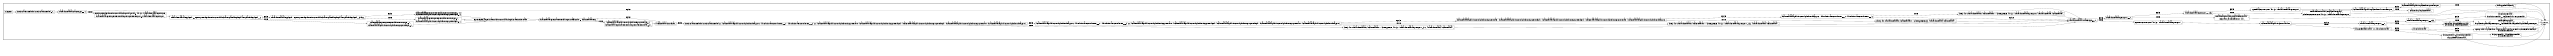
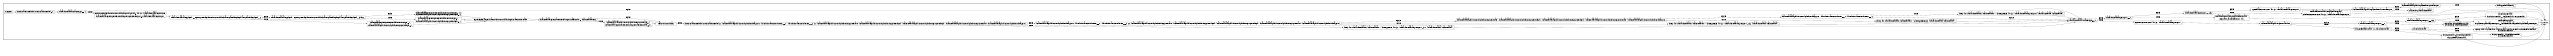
(2421, 11) -> (2421, 11)
(666, 24) -> (666, 24)
